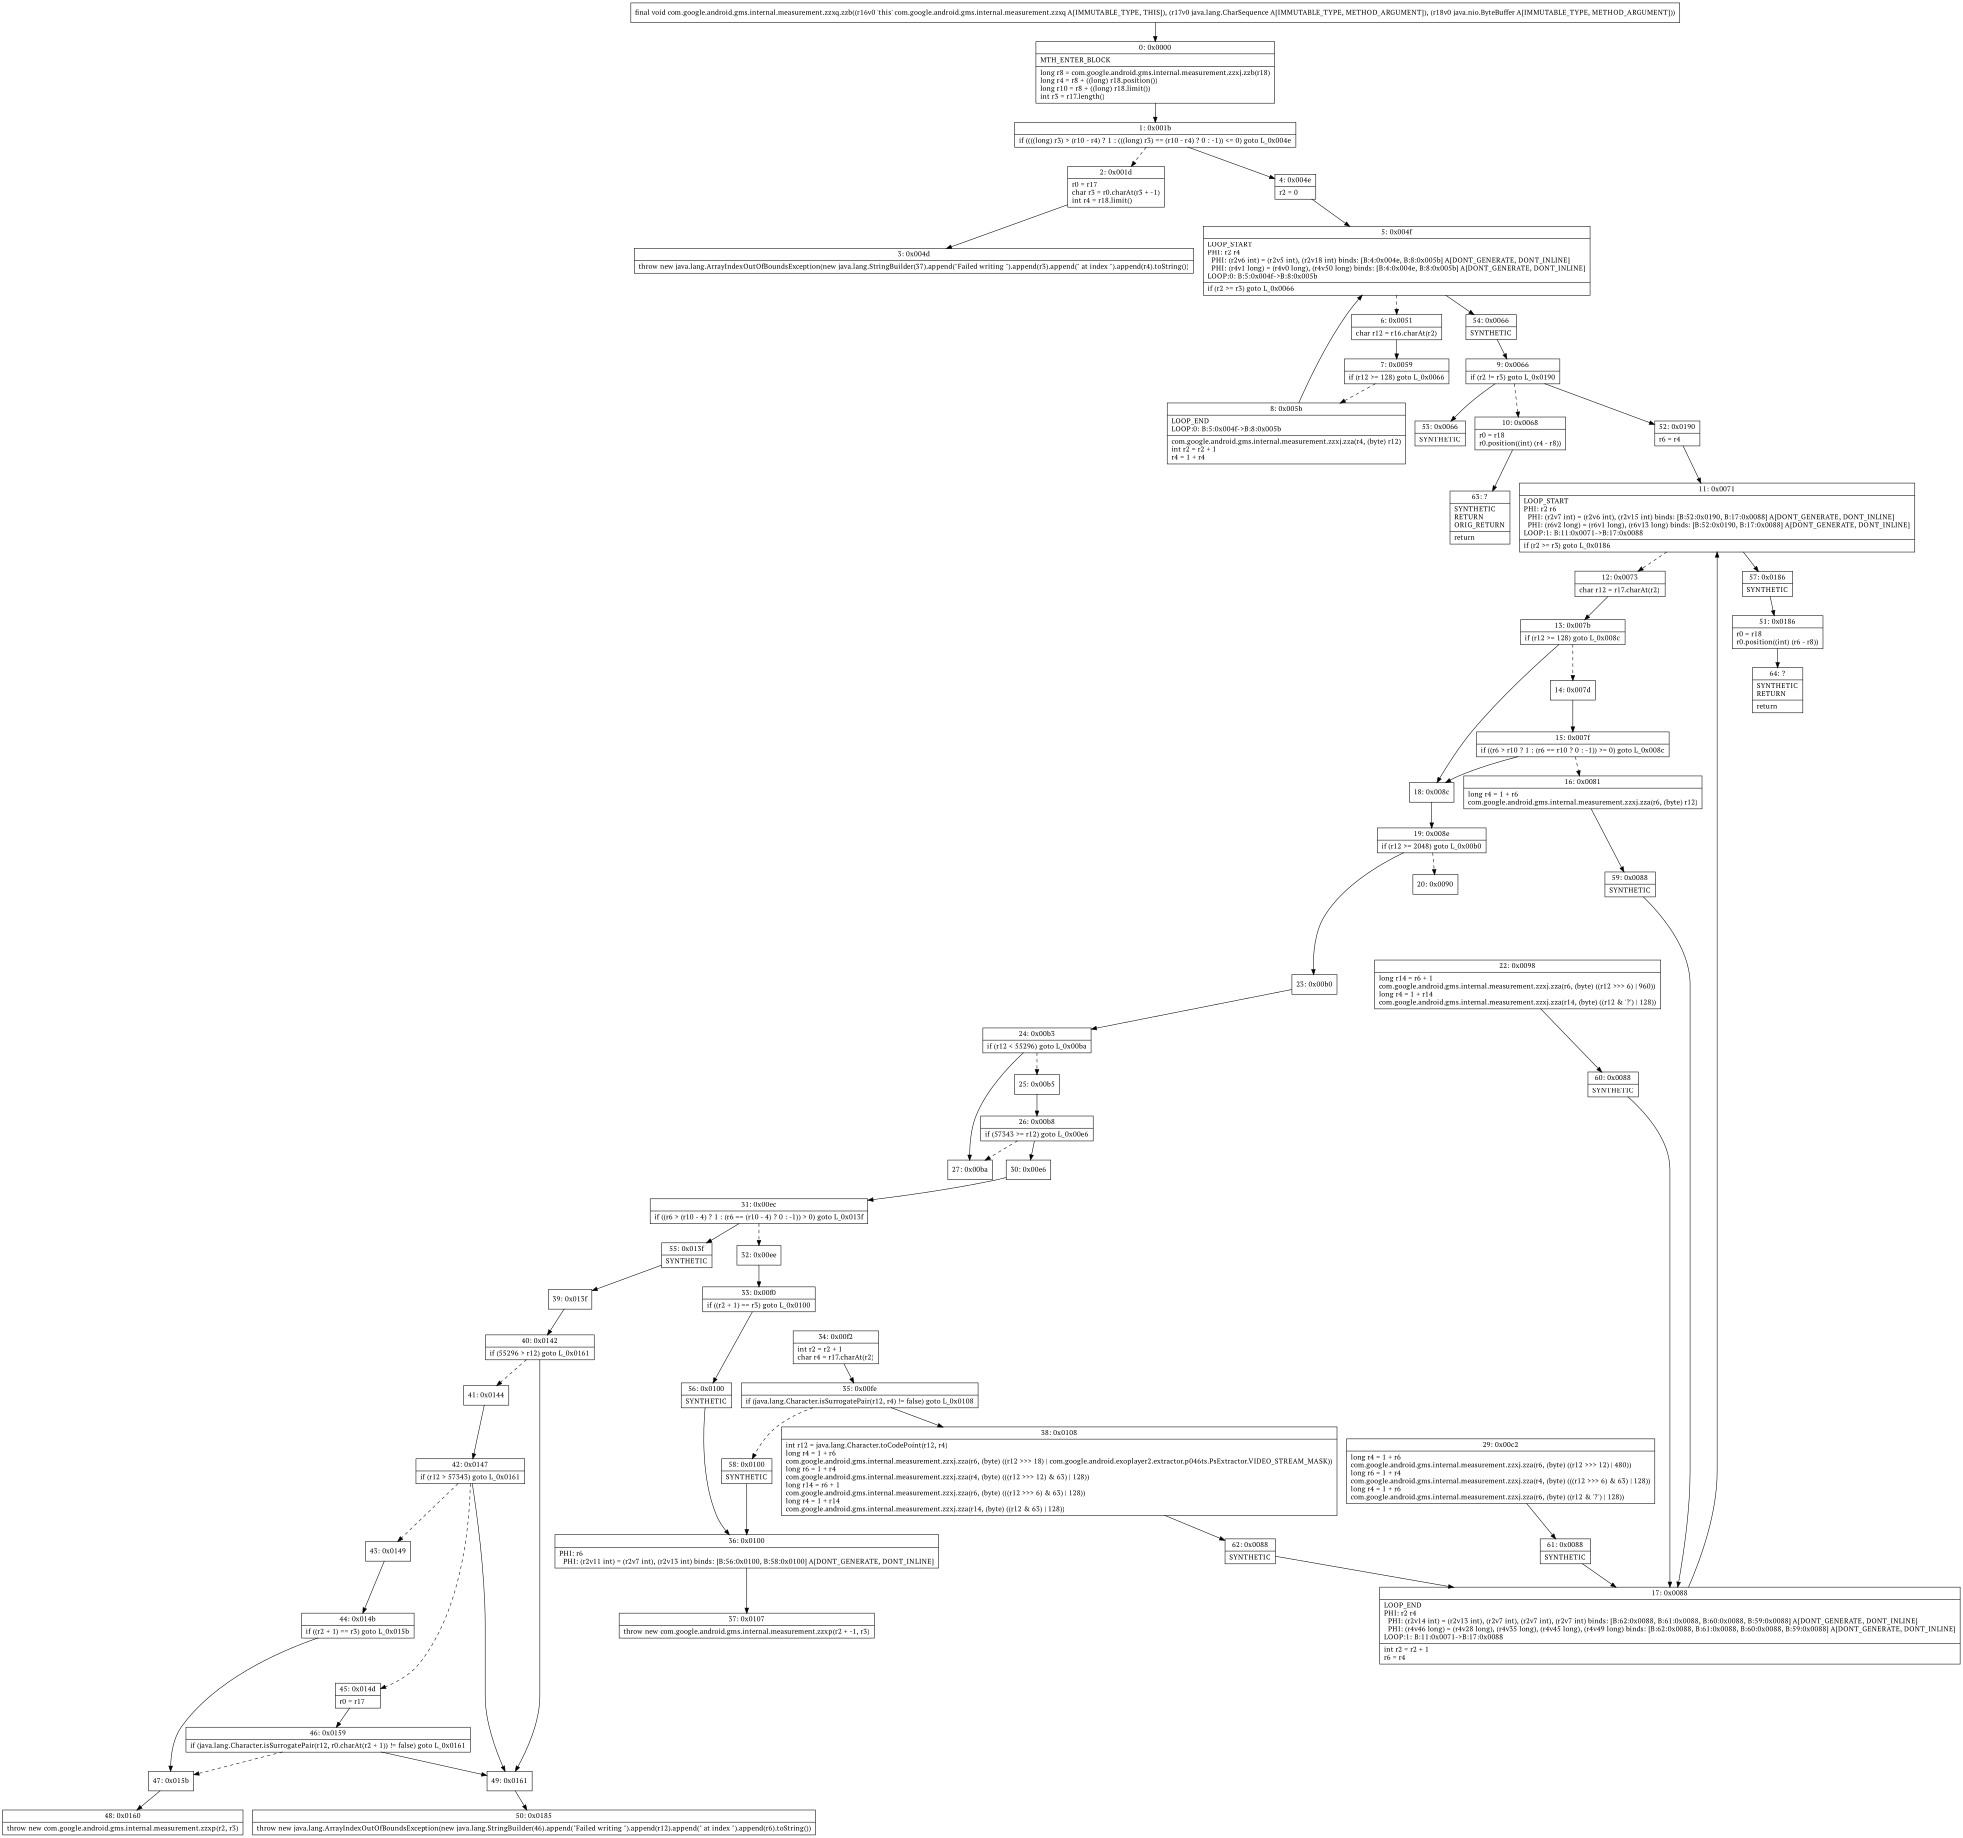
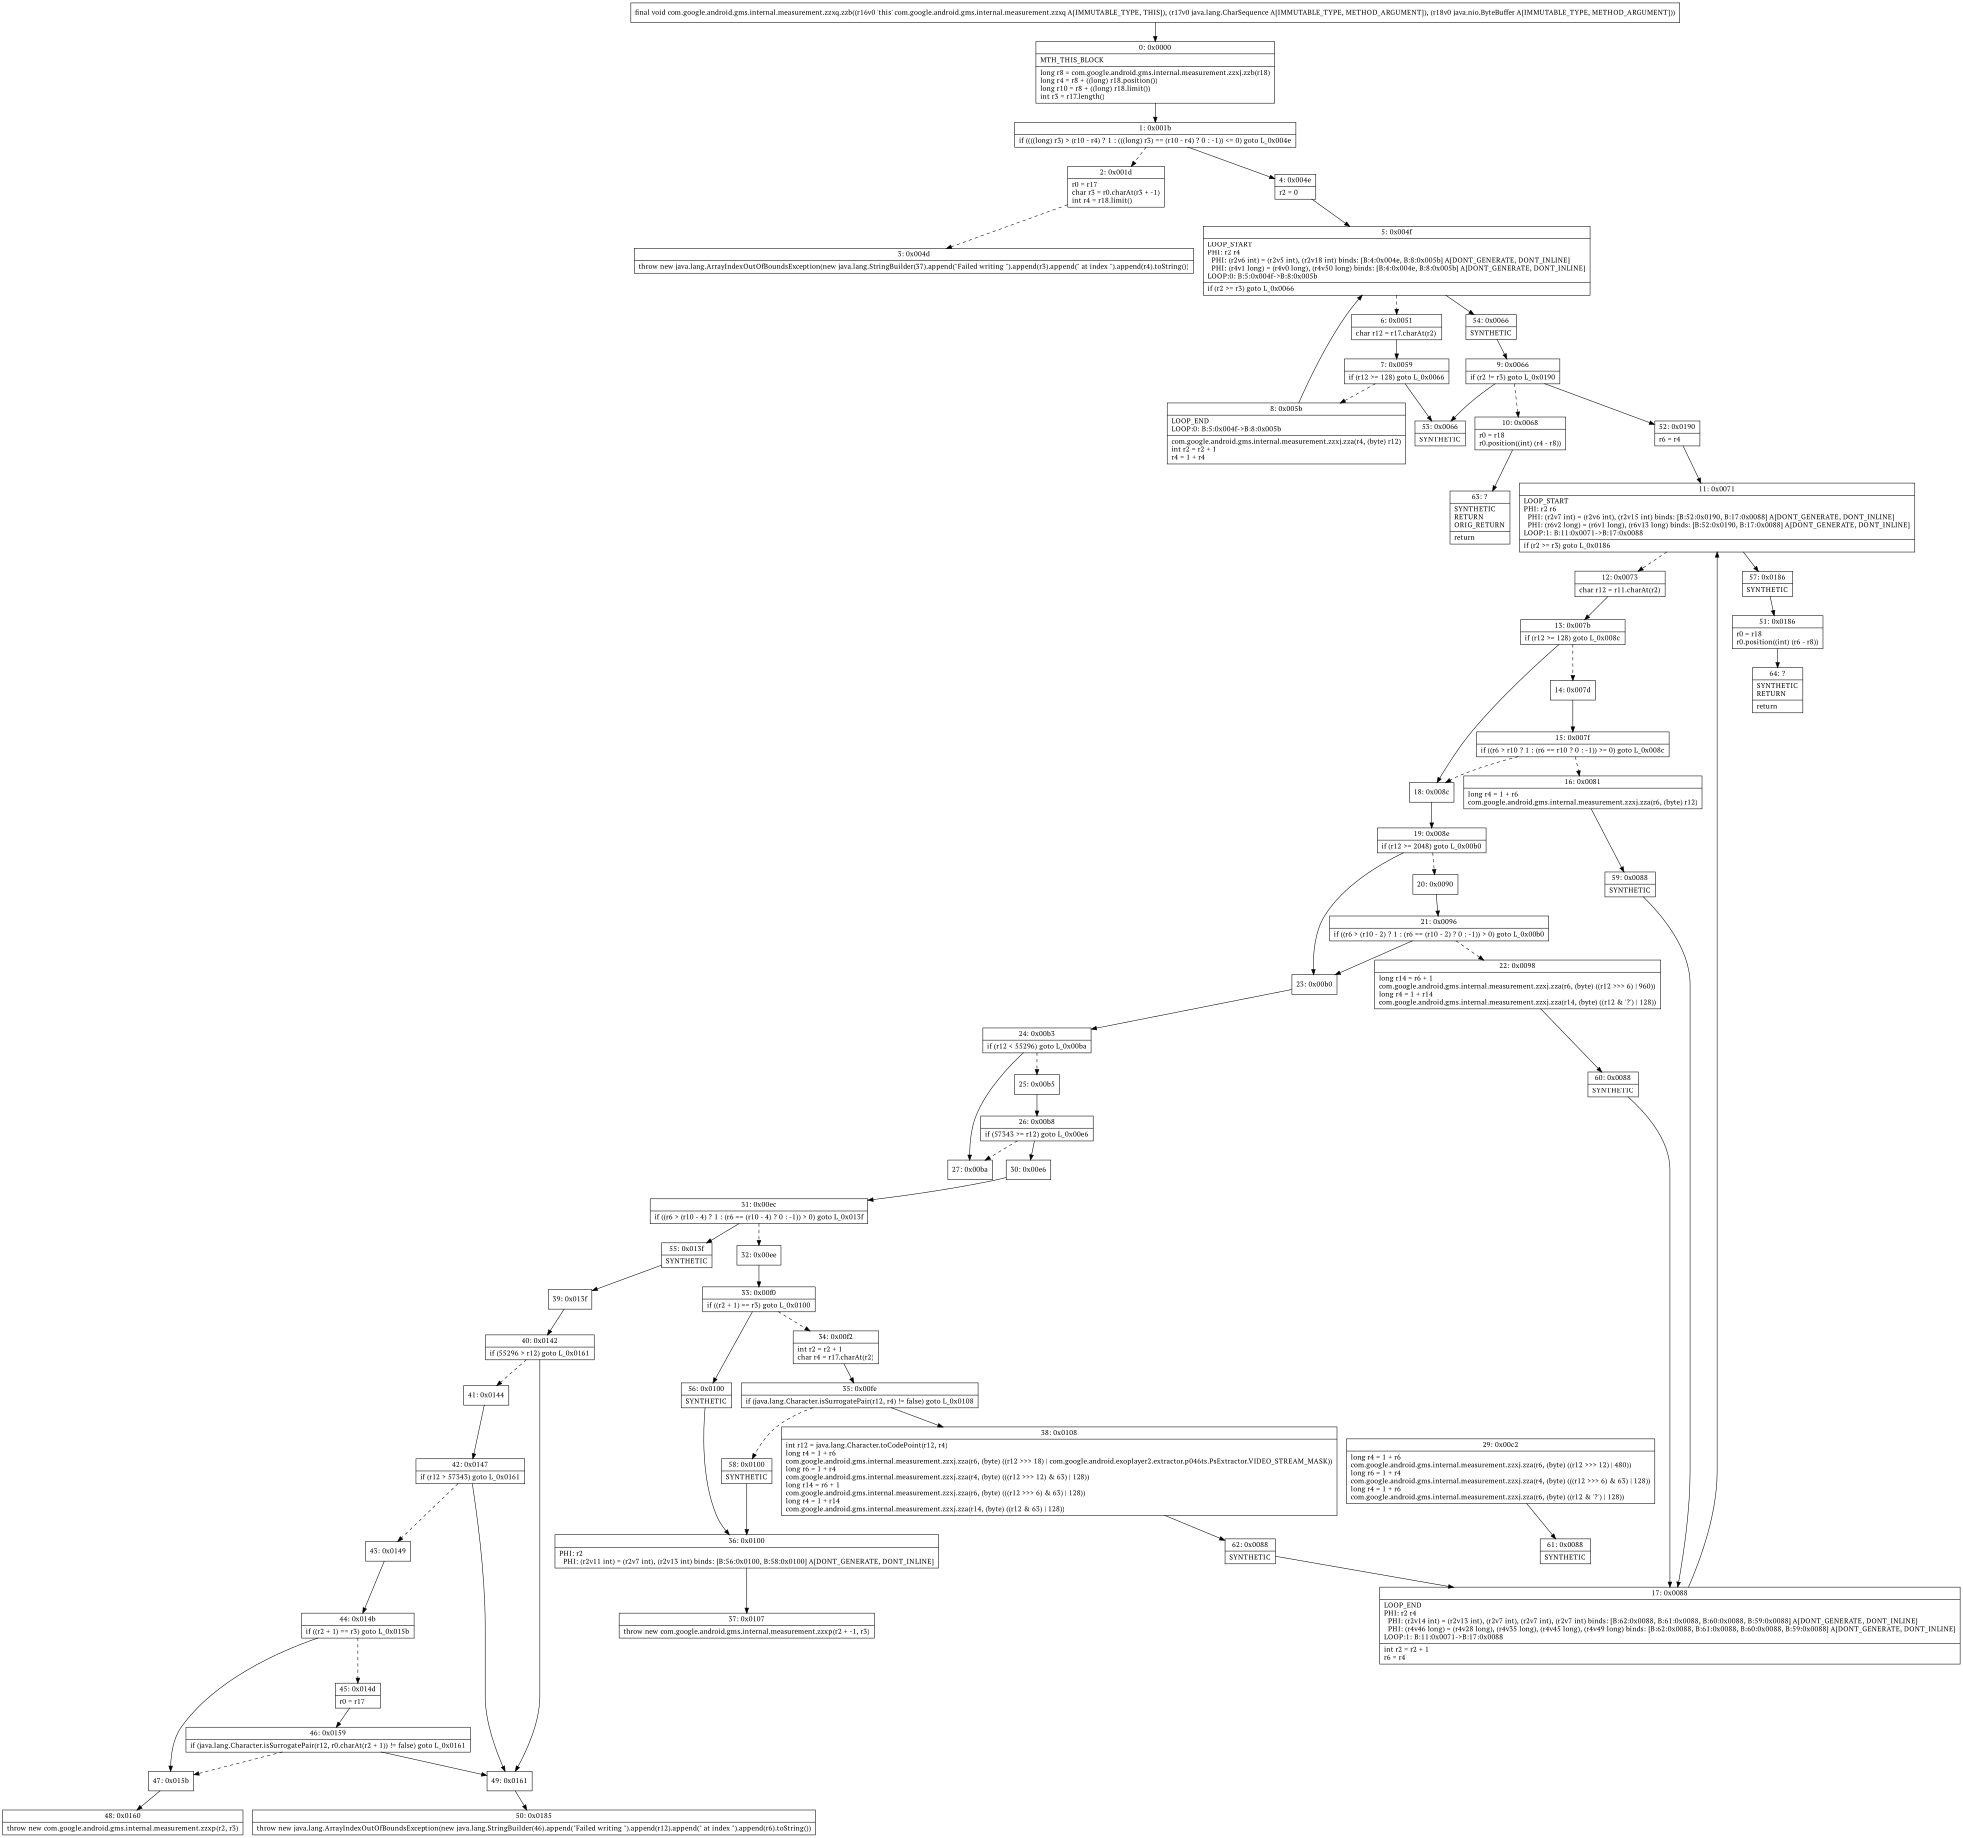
(1075, 60) -> (1072, 60)
(1010, 226) -> (1010, 226)
(1397, 333) -> (1396, 333)
none -> (1417, 400)
(1620, 590) -> (1620, 590)
(1484, 767) -> (1484, 767)
none -> (1439, 928)
none -> (792, 1320)
(572, 1553) -> (572, 1553)
(1597, 1574) -> none
(453, 1598) -> (358, 1658)
